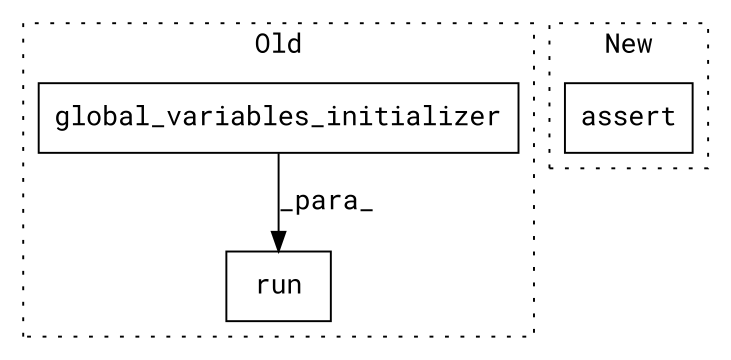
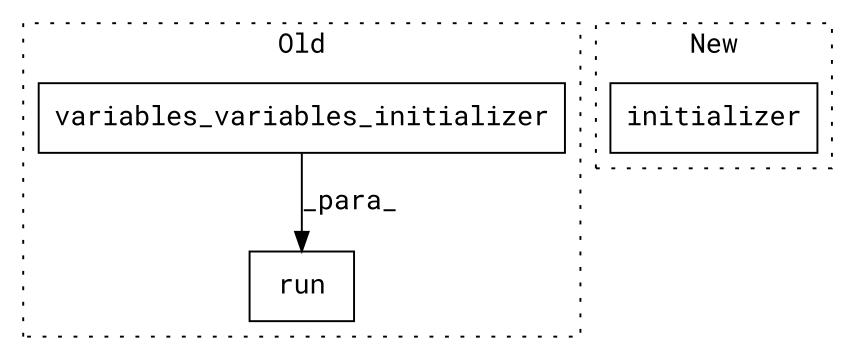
(279, 118) -> (302, 118)
(629, 118) -> (714, 118)
